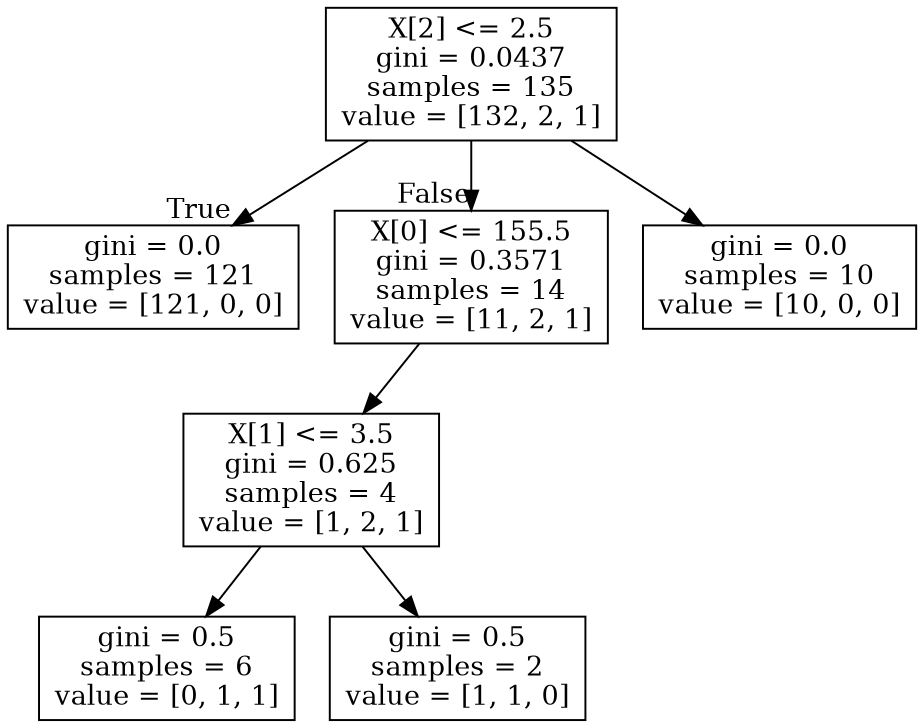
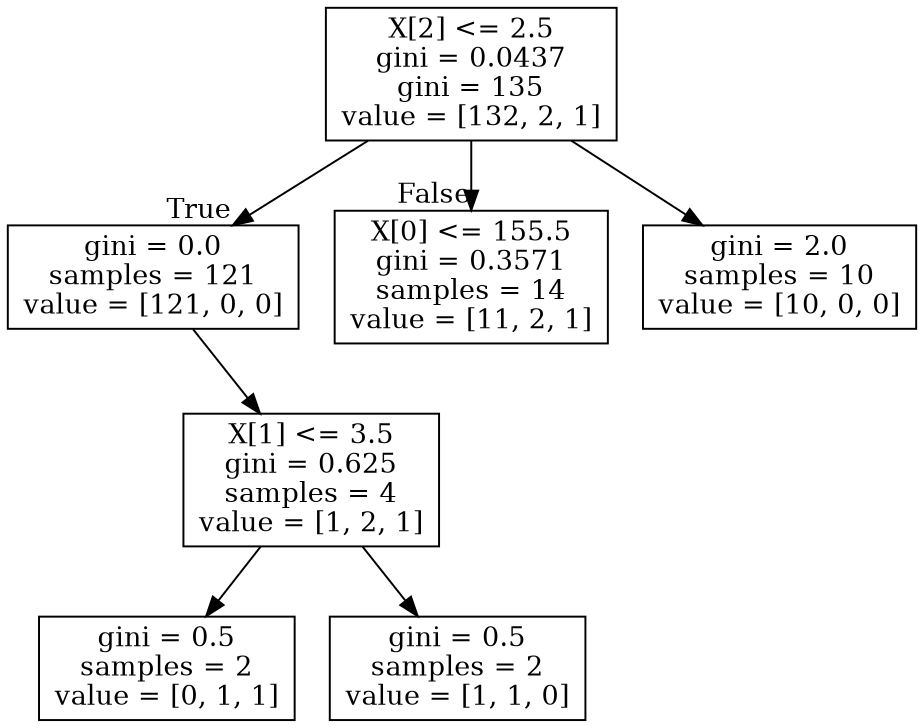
(471, 74) -> (471, 74)
(780, 277) -> (780, 277)
(398, 371) -> (220, 364)
(167, 668) -> (167, 668)
